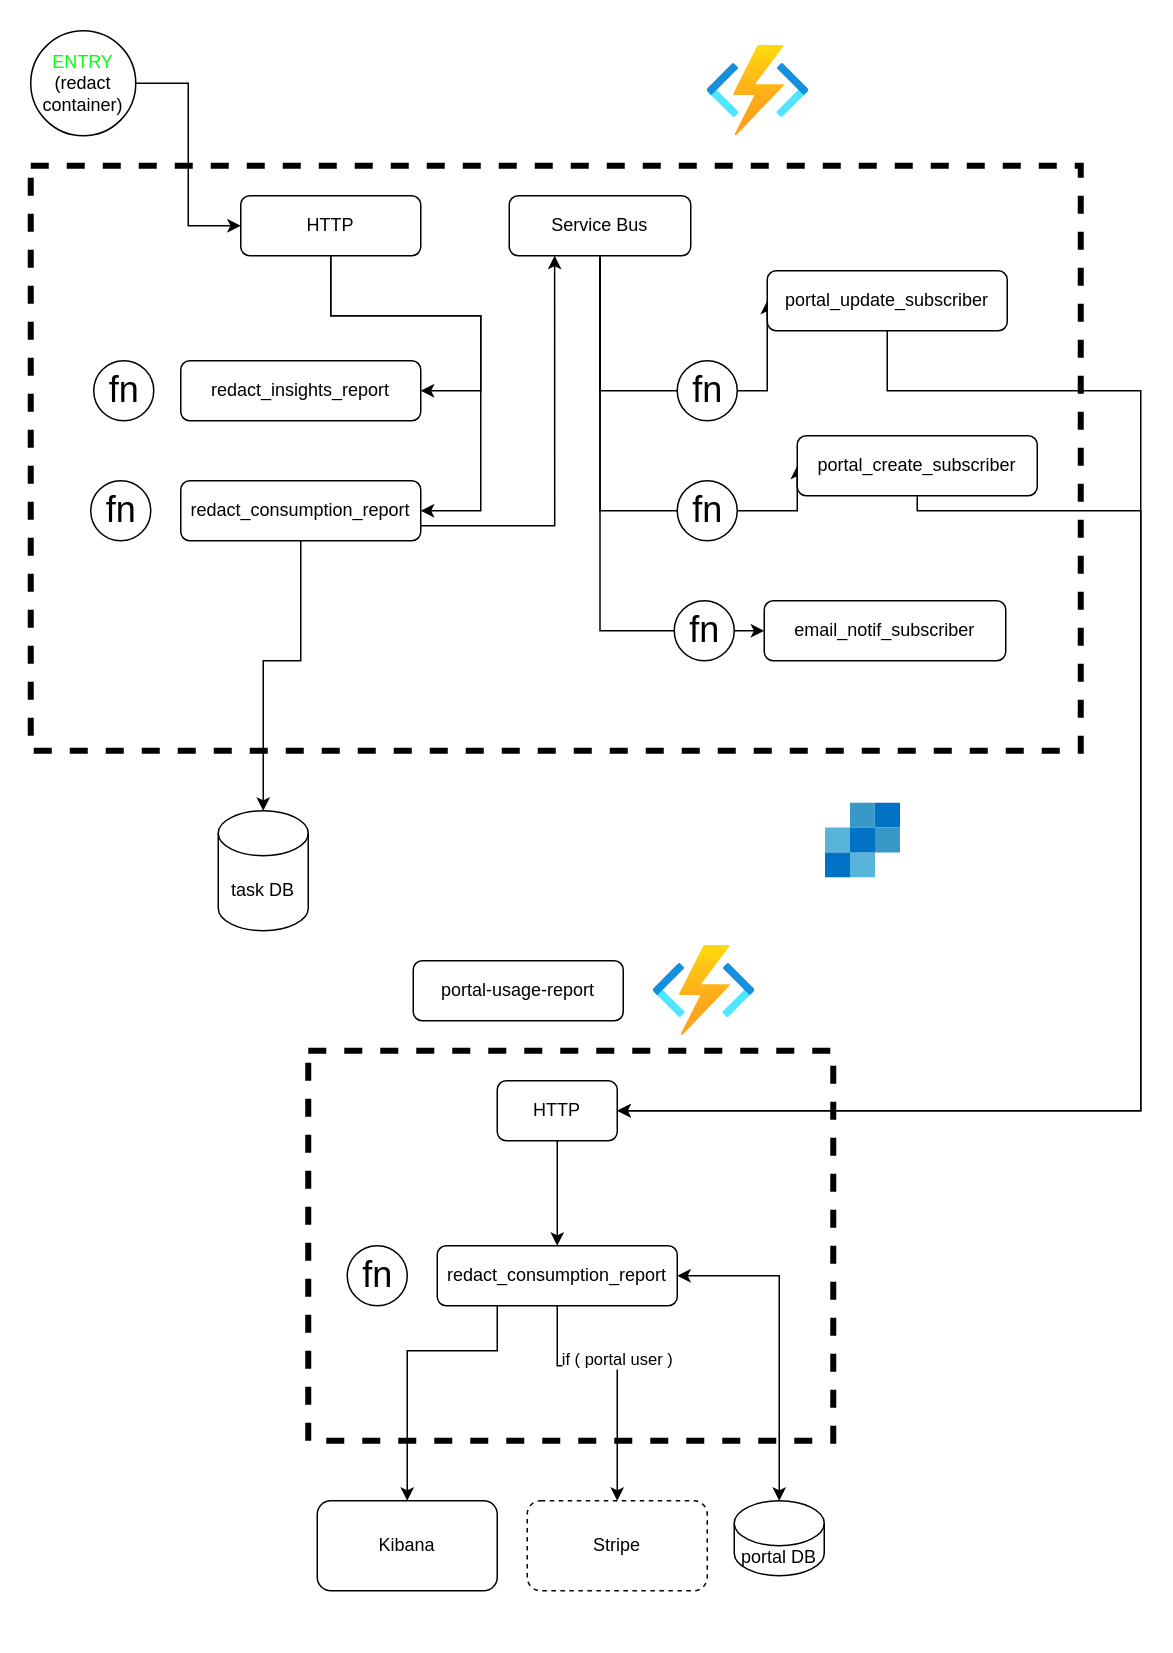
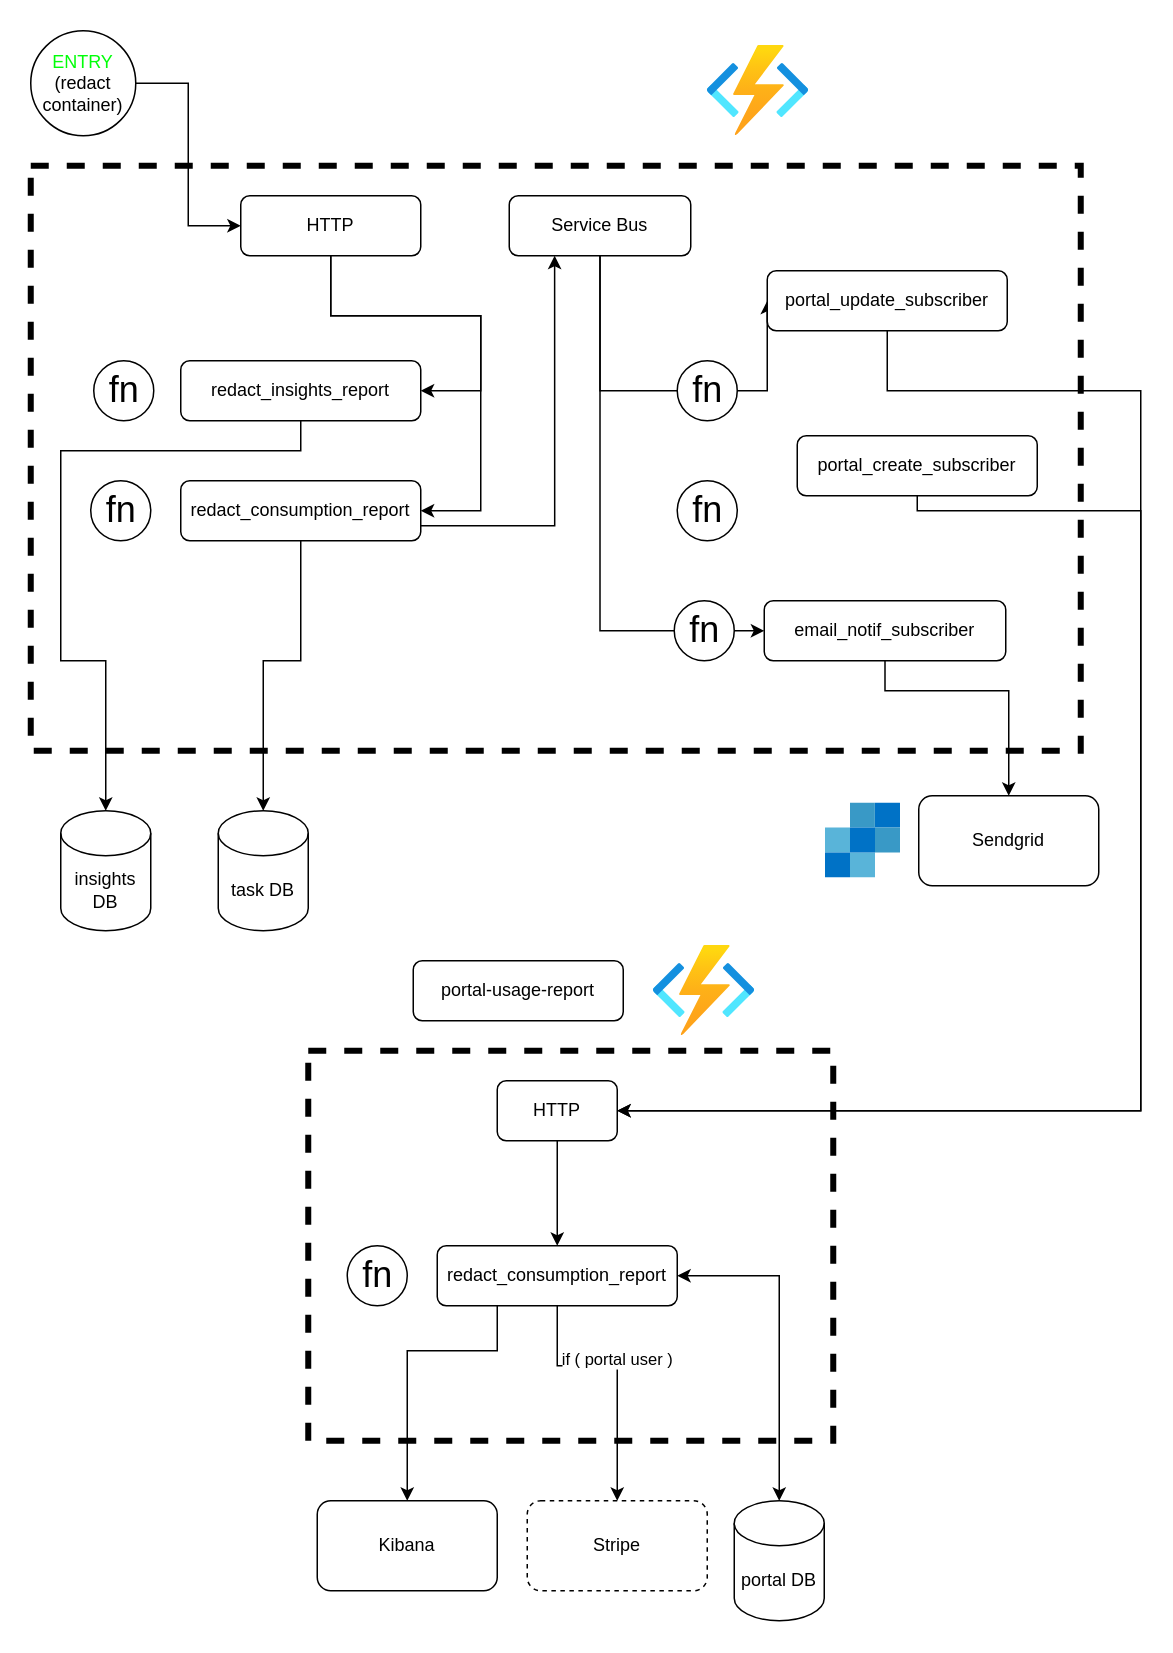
(777, 511) -> none
none -> (61, 513)
none -> (980, 691)
none -> (1009, 841)
none -> (106, 871)
(779, 1538) -> (779, 1561)
